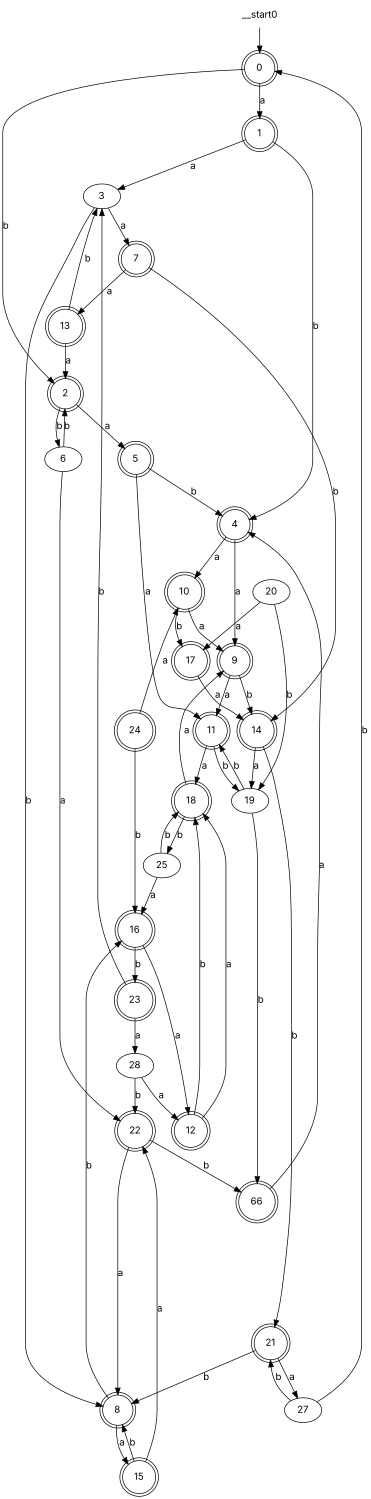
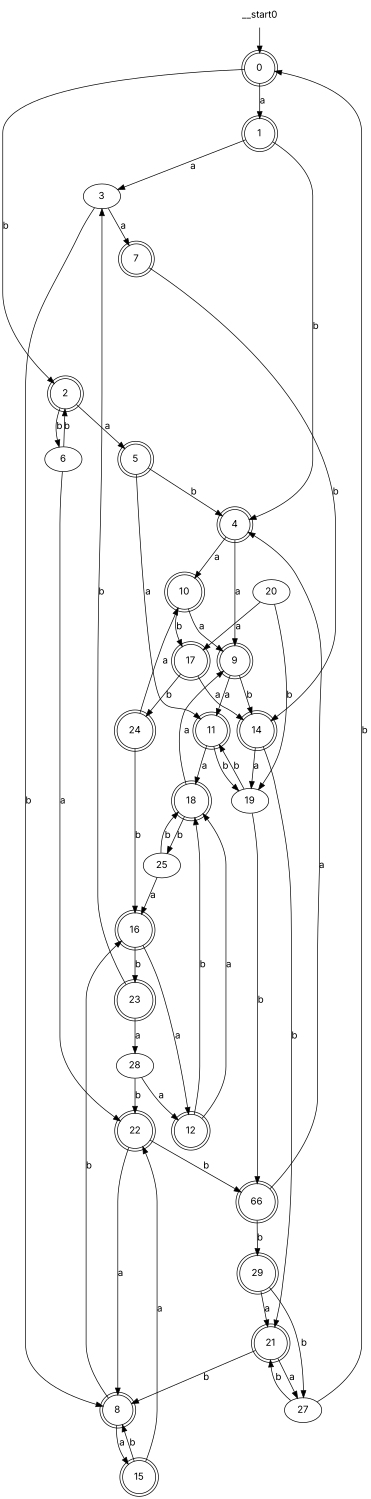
(65, 326) -> none
none -> (166, 693)
none -> (258, 1274)
